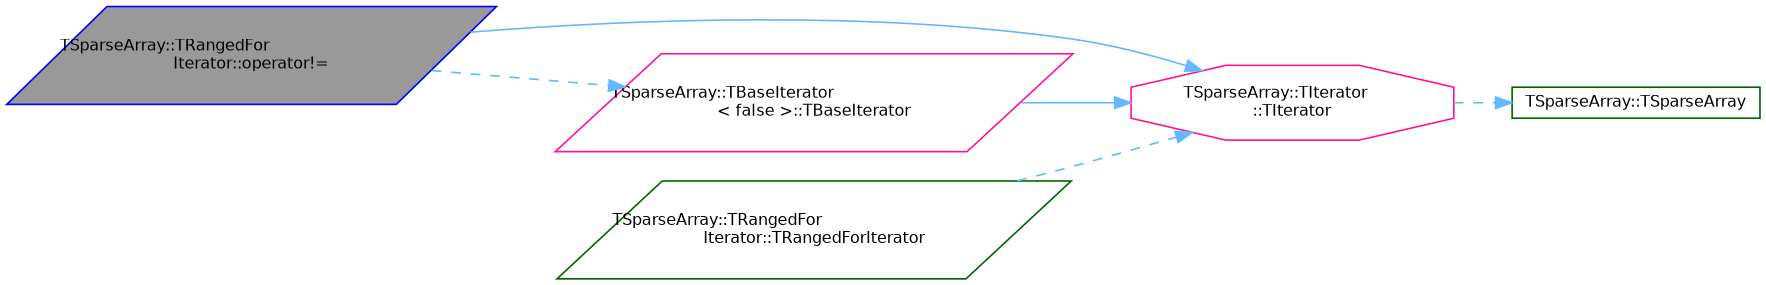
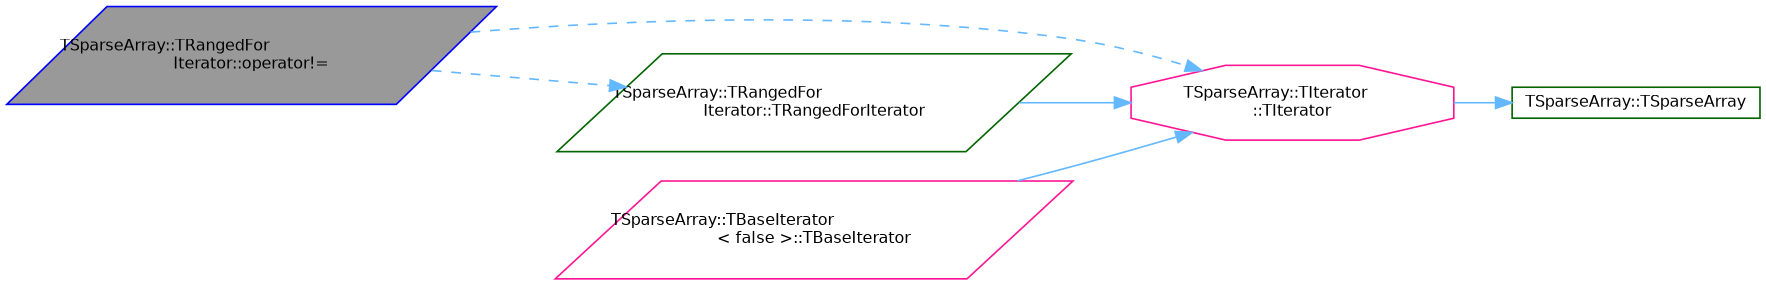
(830, 21) -> (830, 21)
(520, 78) -> (521, 78)
(1475, 103) -> (1475, 103)
(1097, 160) -> (1067, 103)
